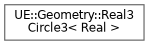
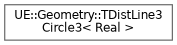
(74, 22) -> (89, 22)
